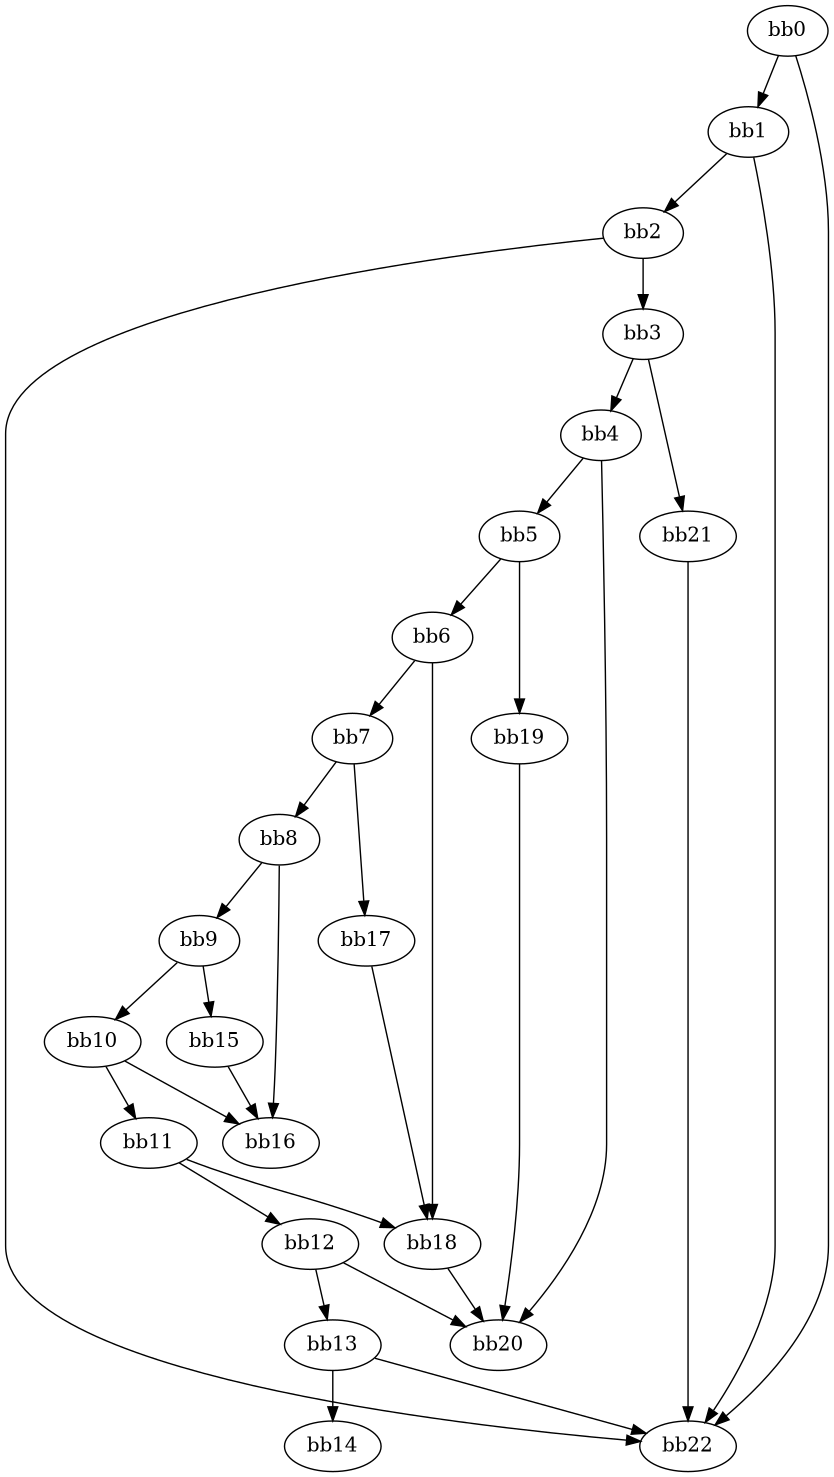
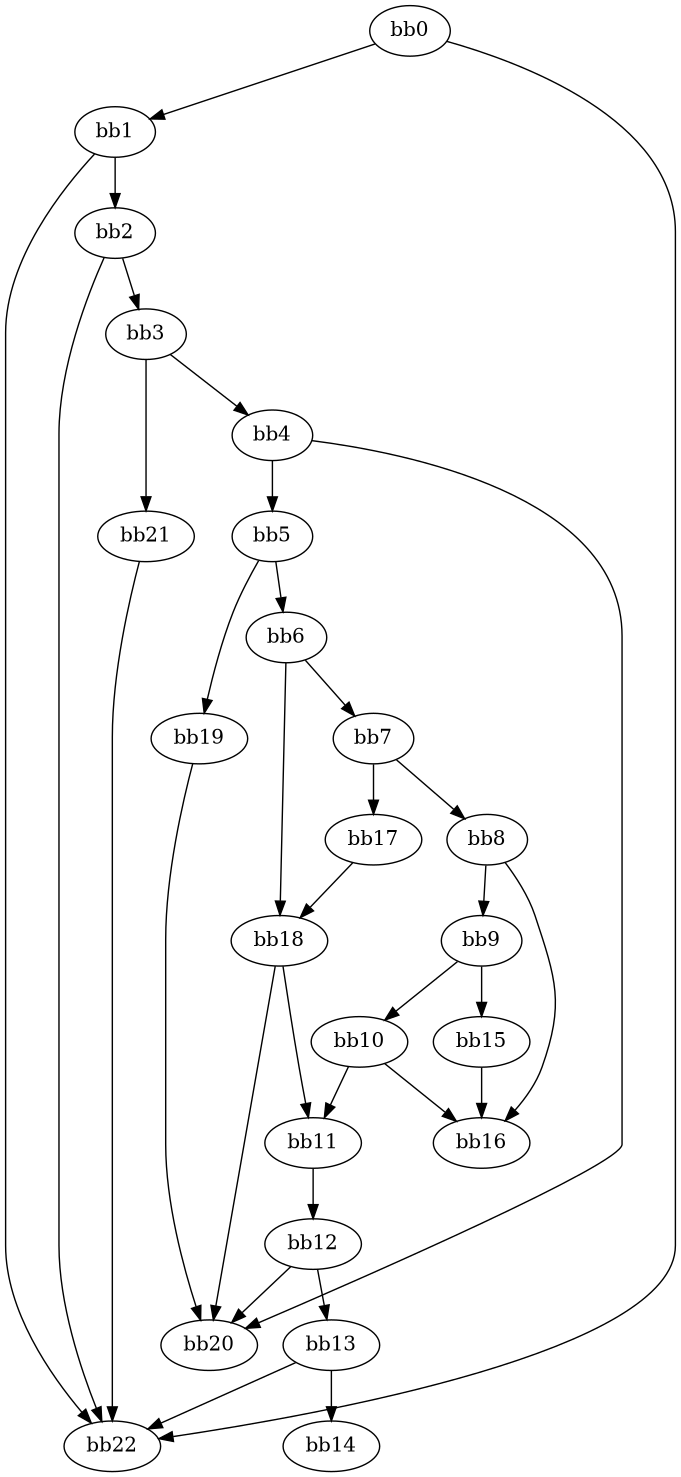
(284, 1192) -> (294, 1035)
